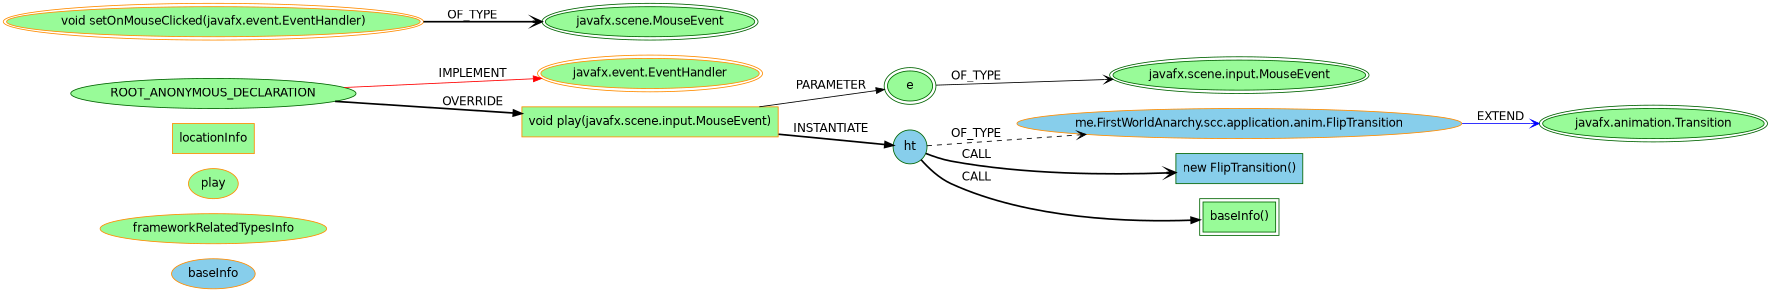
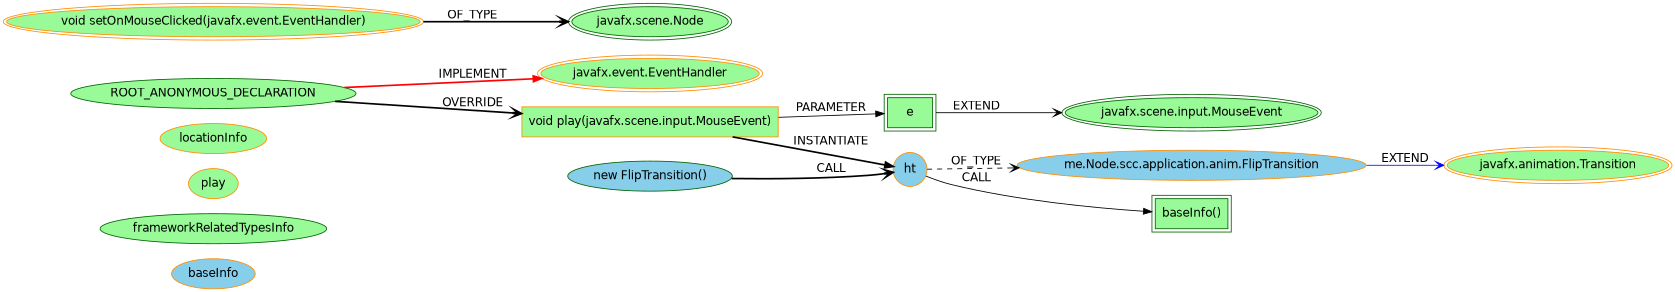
(650, 22) -> (650, 22)
(976, 76) -> (976, 106)
(439, 83) -> (439, 83)
(910, 86) -> (910, 113)
(424, 107) -> (424, 107)
(1239, 124) -> (1192, 165)
(1653, 124) -> (1558, 165)
(213, 139) -> (213, 139)
(910, 147) -> (910, 169)
(1239, 169) -> (650, 176)
(1046, 172) -> (808, 178)
(1050, 212) -> (1034, 200)
(213, 229) -> (213, 229)
